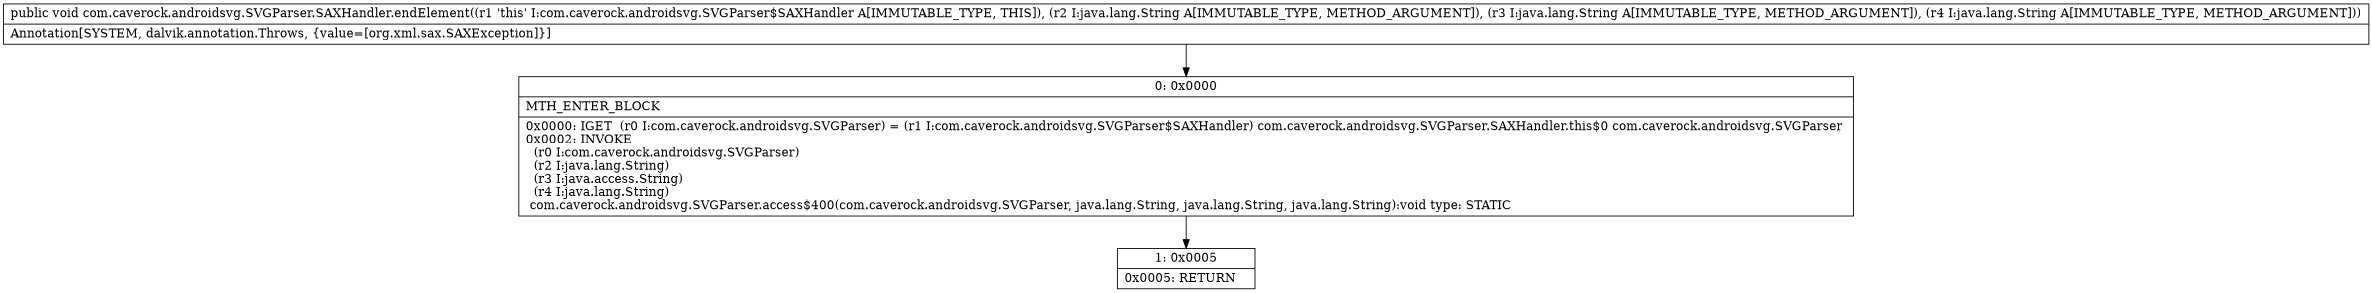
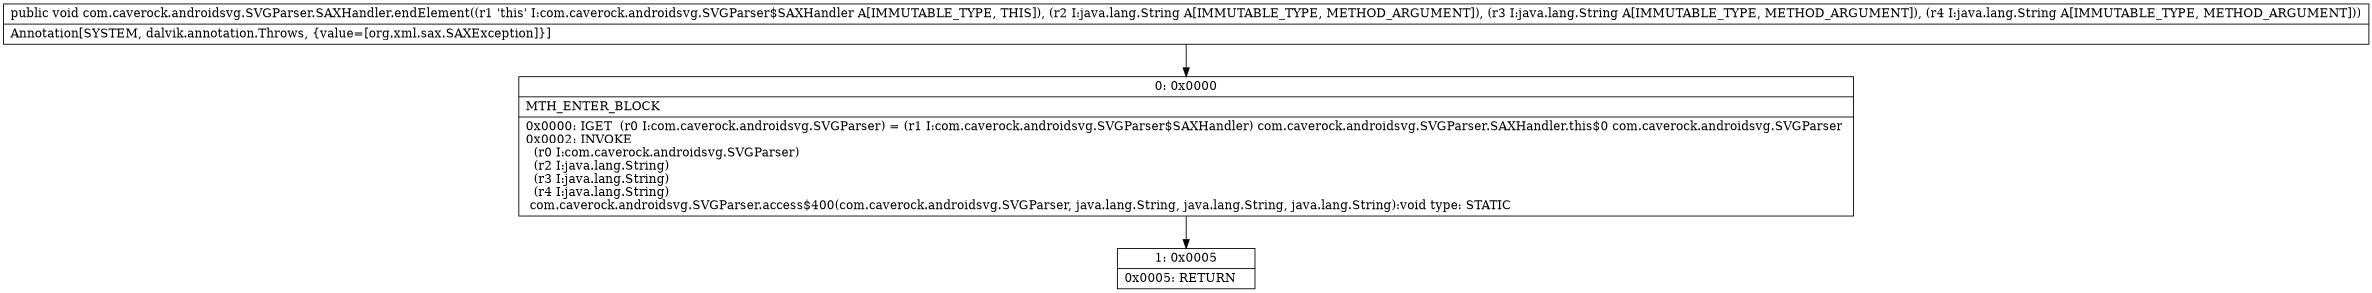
(605, 179) -> (598, 179)
